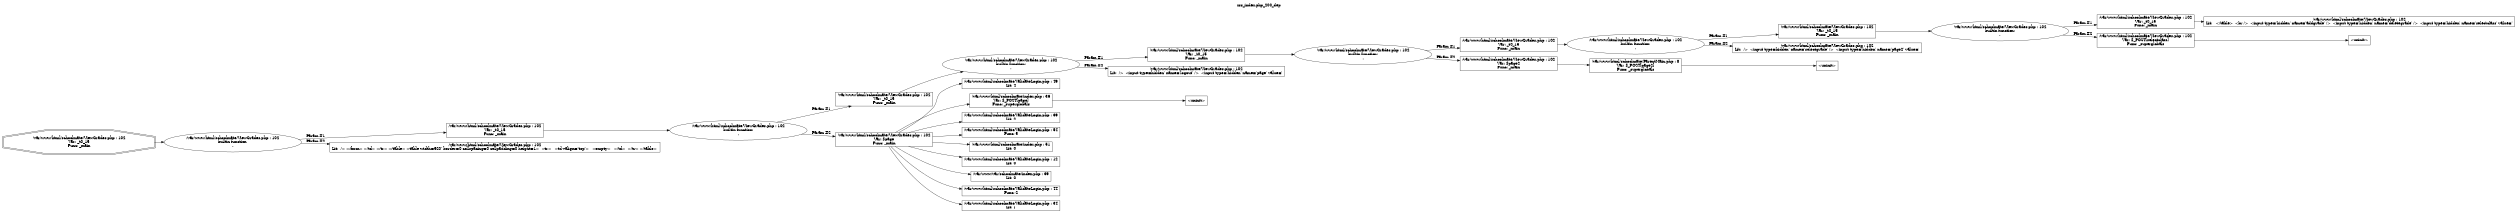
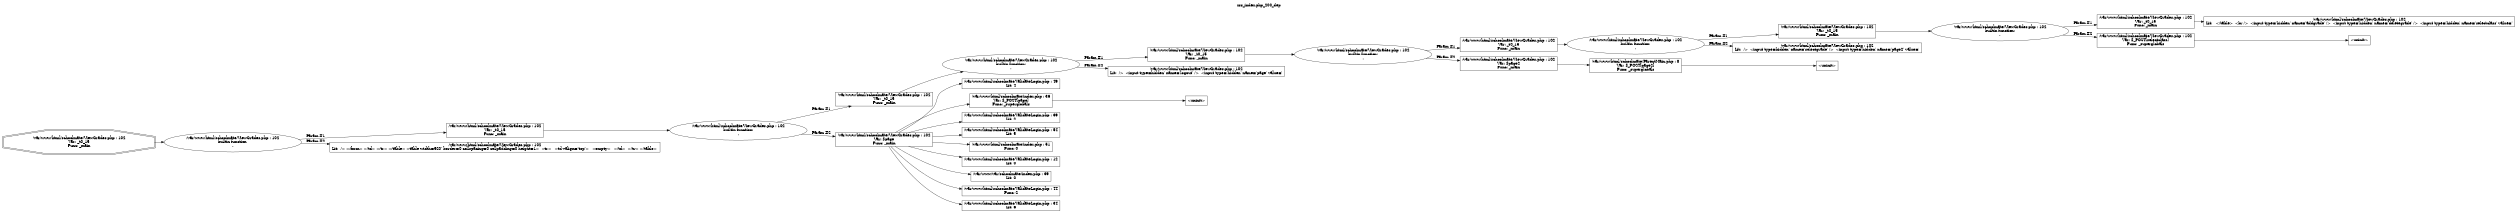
(1011, 132) -> (1011, 132)
(1011, 147) -> (1011, 147)
(1011, 206) -> (1011, 206)
